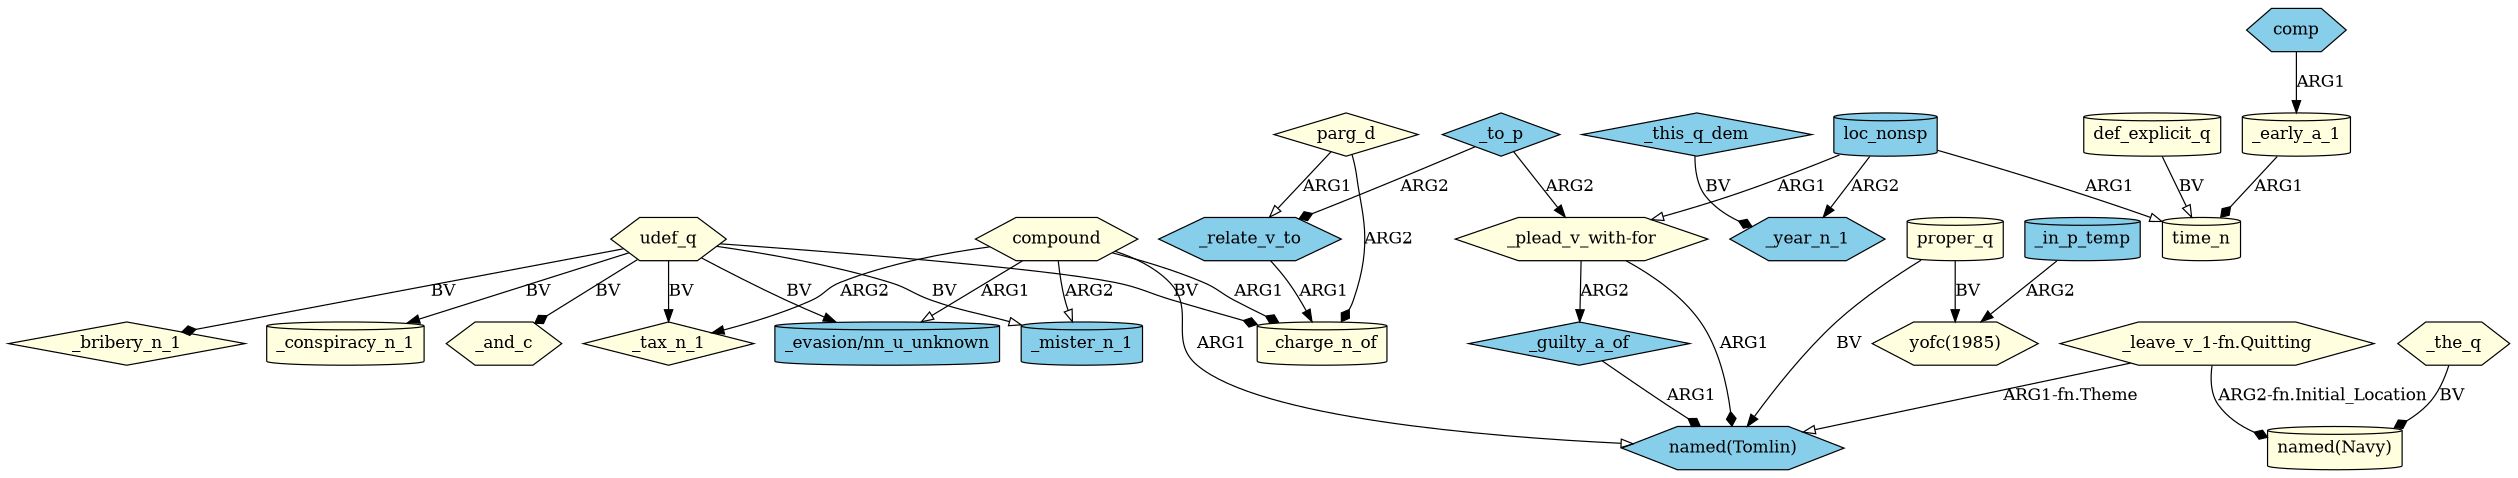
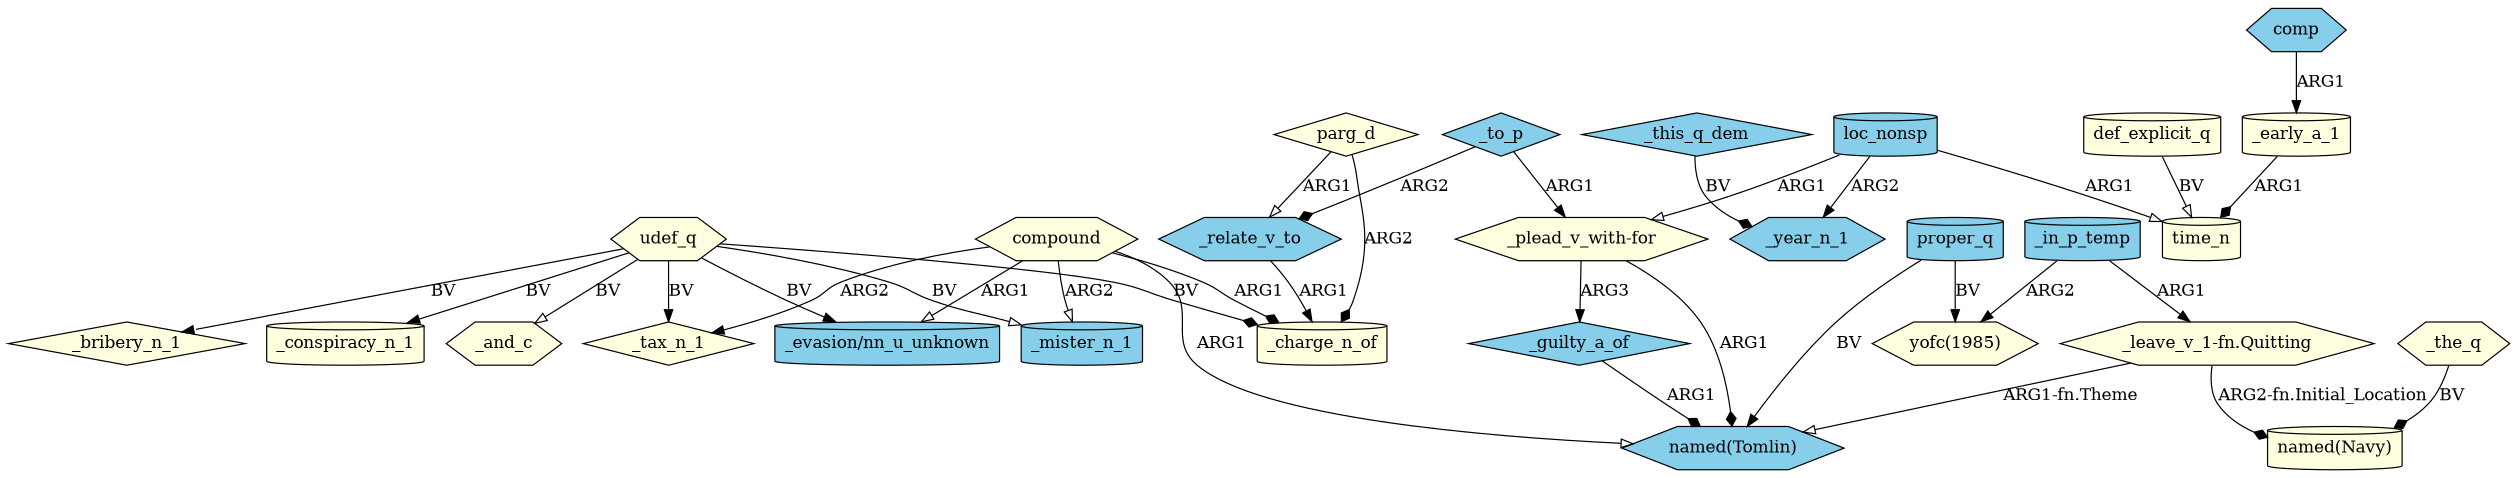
(1570, 187) -> (1570, 187)
(1955, 239) -> (1955, 239)
(591, 288) -> (591, 288)
none -> (2145, 288)
(410, 289) -> (410, 289)
(1605, 291) -> (1605, 291)
